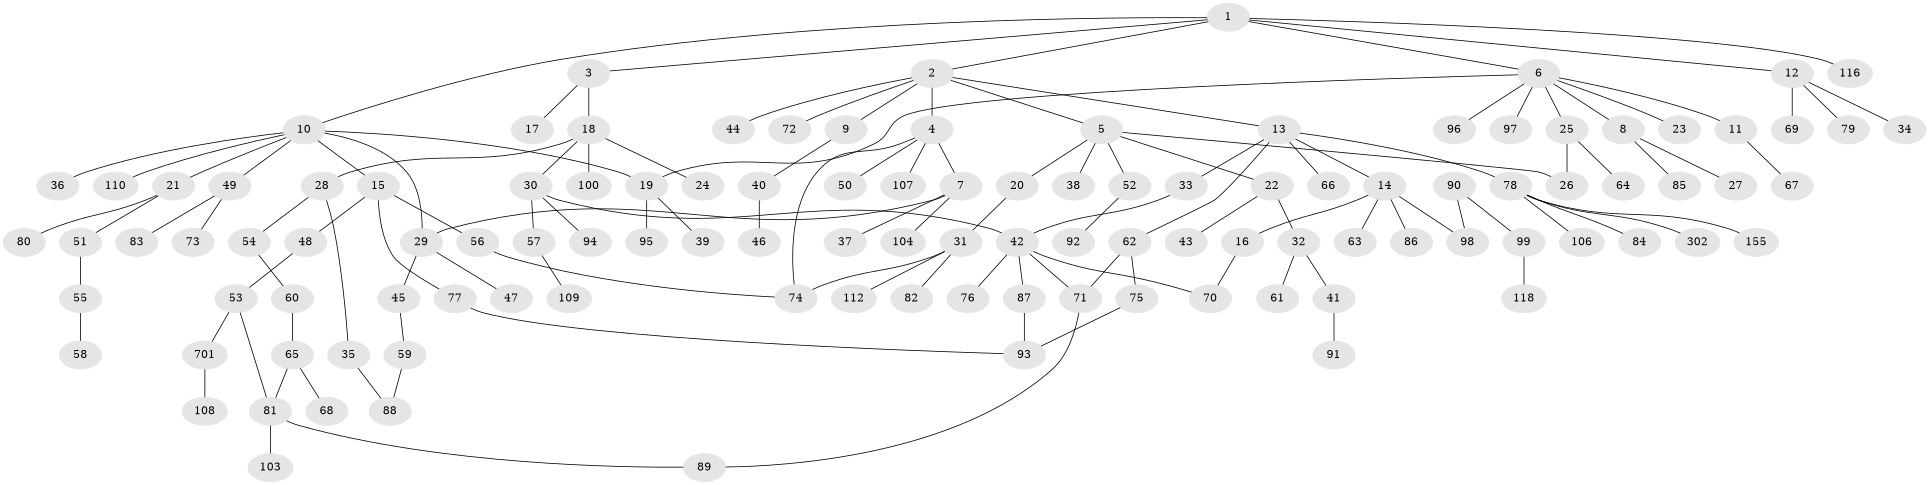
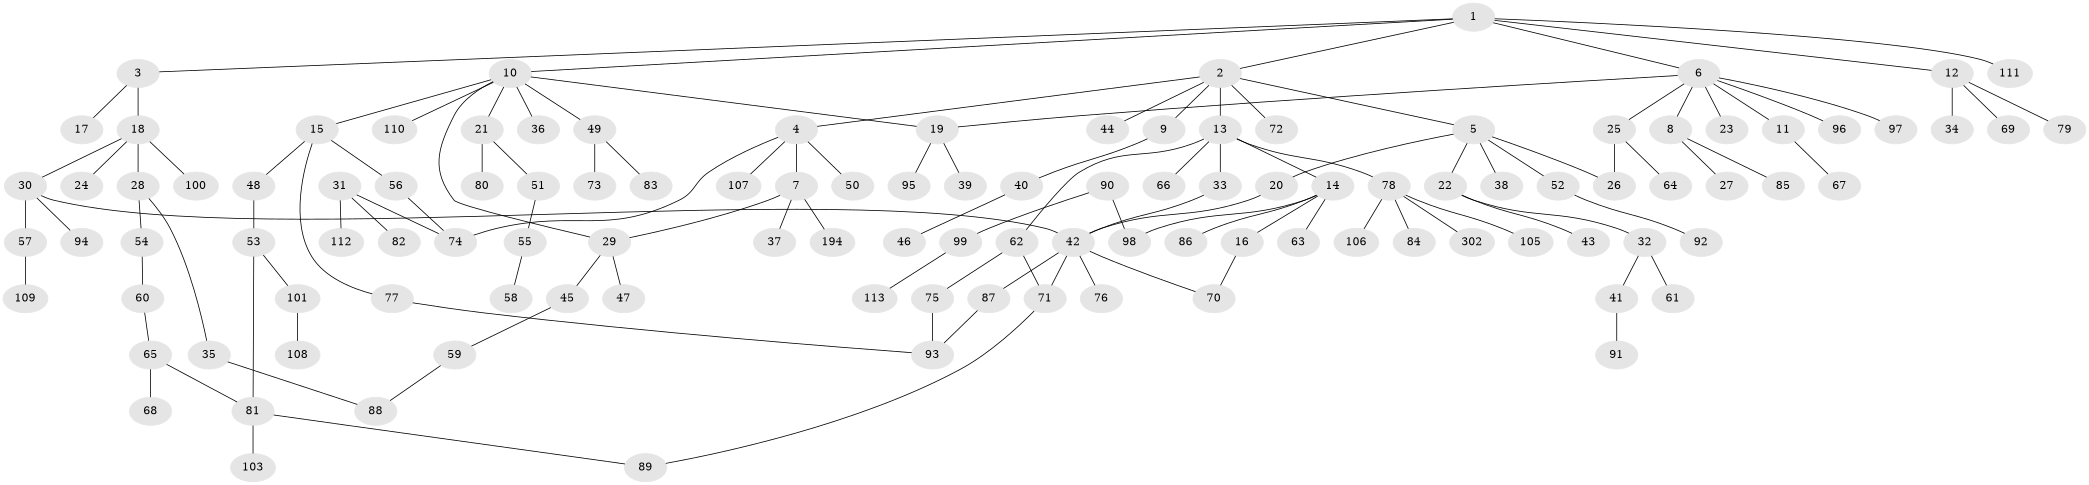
(1850, 74) -> (2010, 74)
(989, 214) -> (1175, 214)
(903, 242) -> (832, 242)
(1756, 242) -> (1531, 242)
(1524, 299) -> (875, 299)
(205, 355) -> (298, 299)
